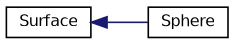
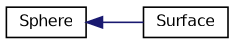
(128, 22) -> (123, 22)
